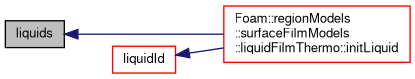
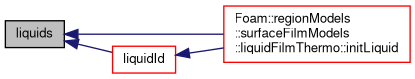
none -> (95, 48)
